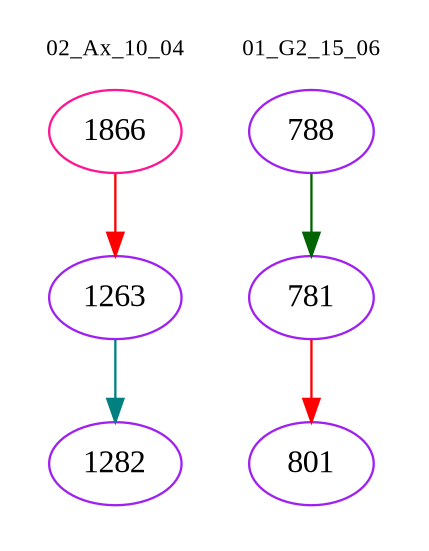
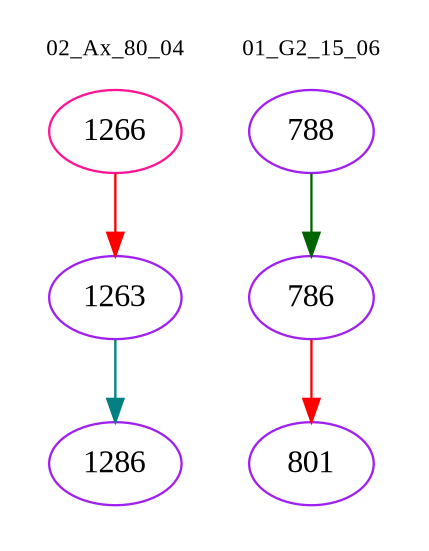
(117, 50) -> (117, 50)
(115, 131) -> (115, 131)
(311, 298) -> (311, 298)
(115, 464) -> (115, 464)
